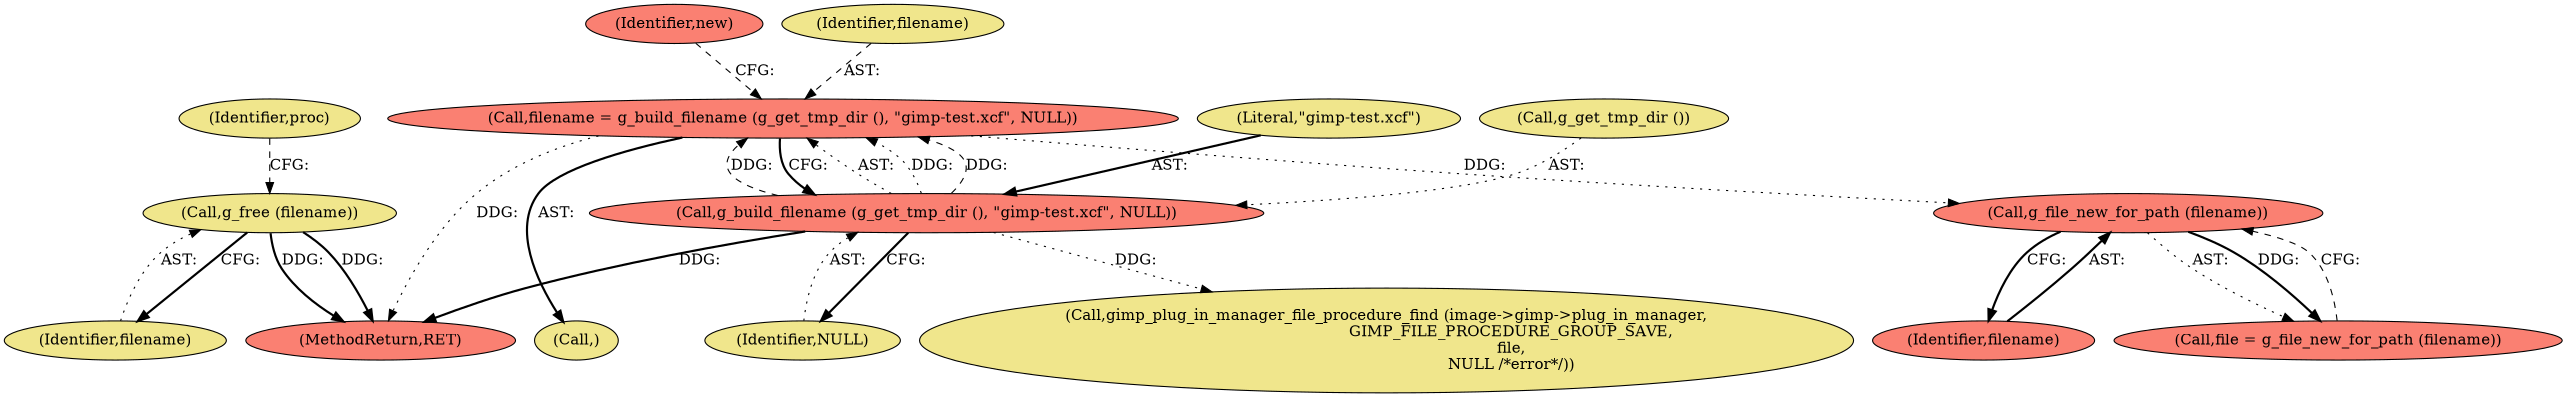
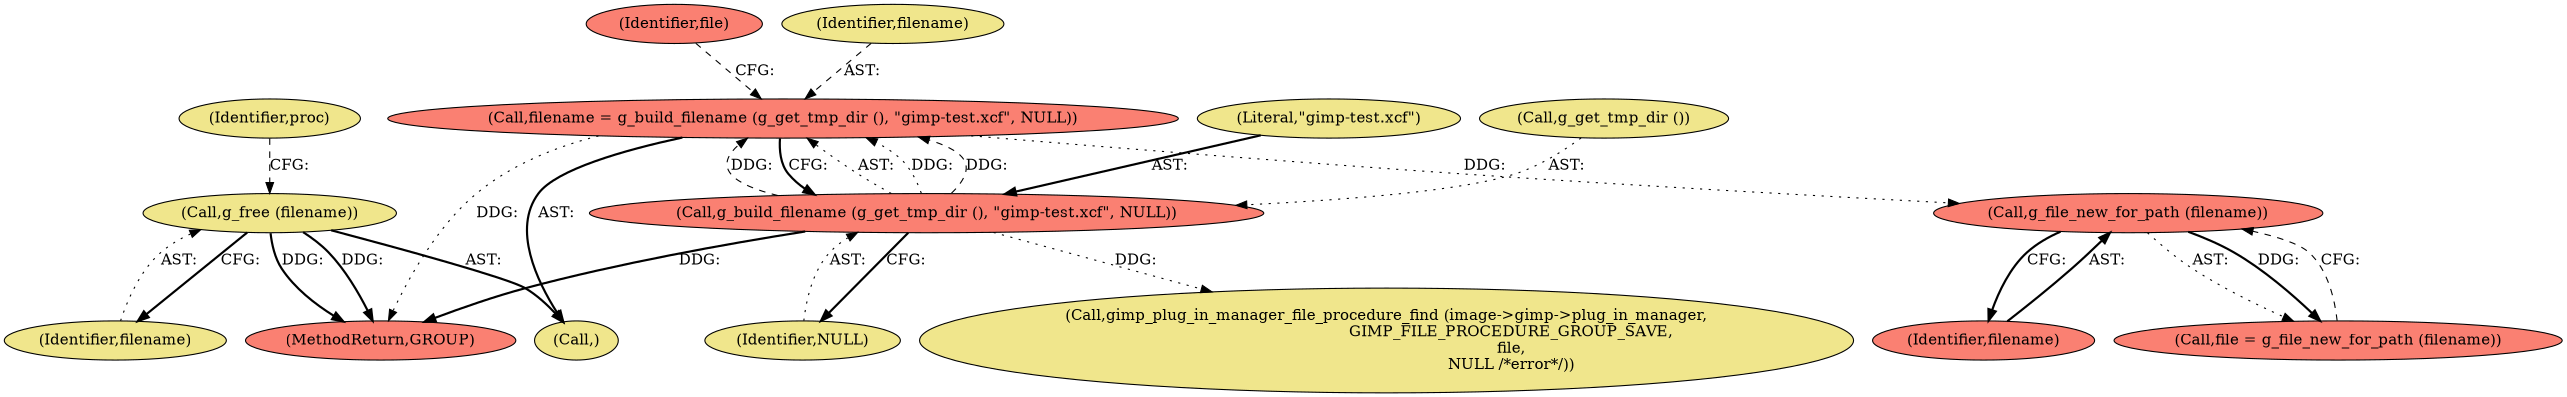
(674, 24) -> (674, 24)
none -> (448, 262)
(381, 340) -> (381, 340)
